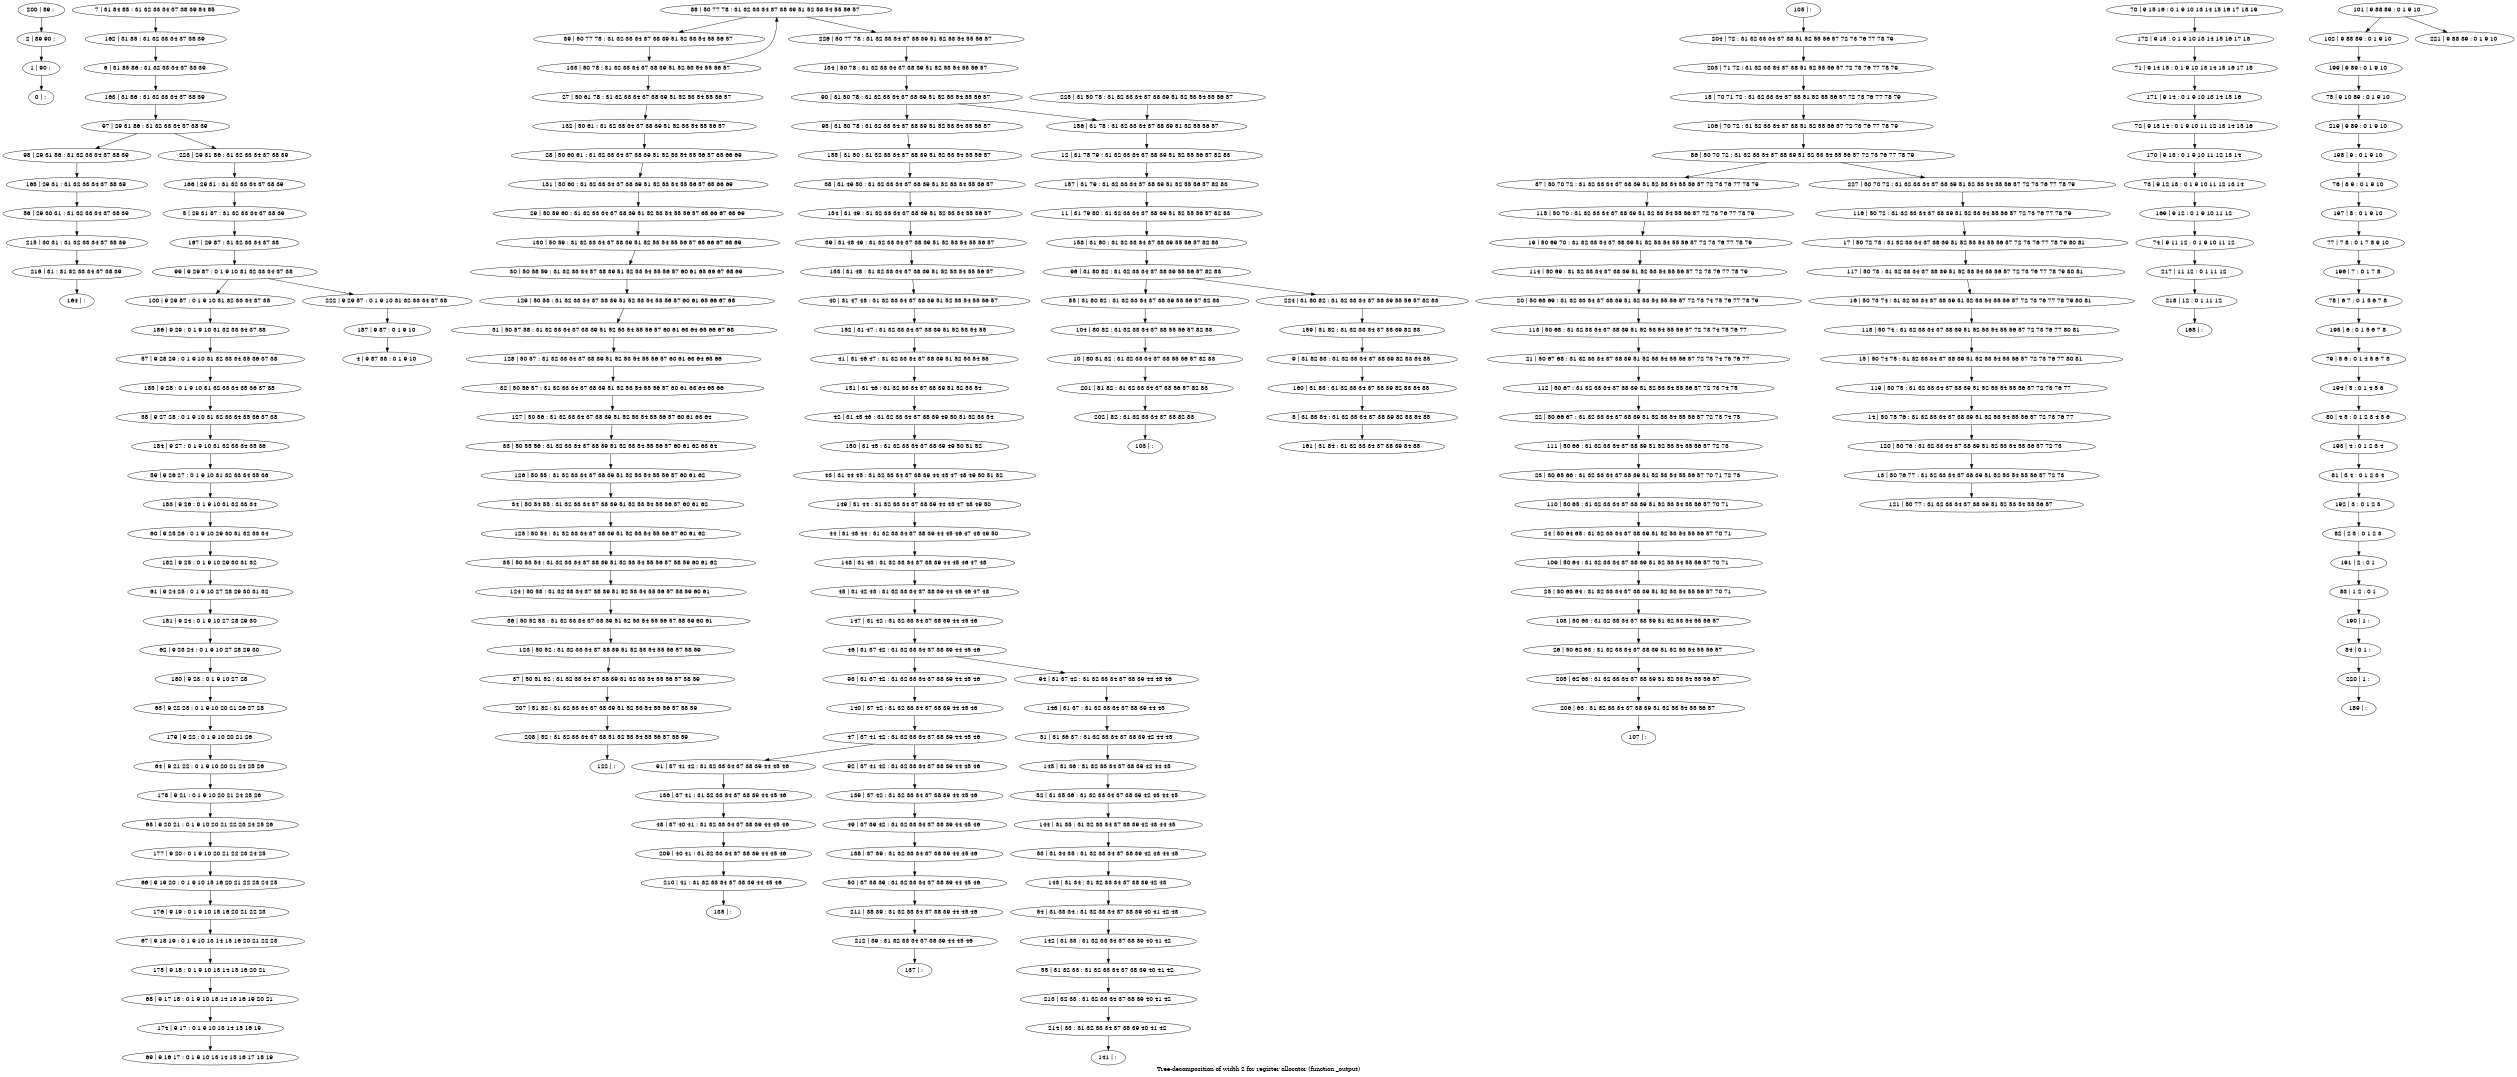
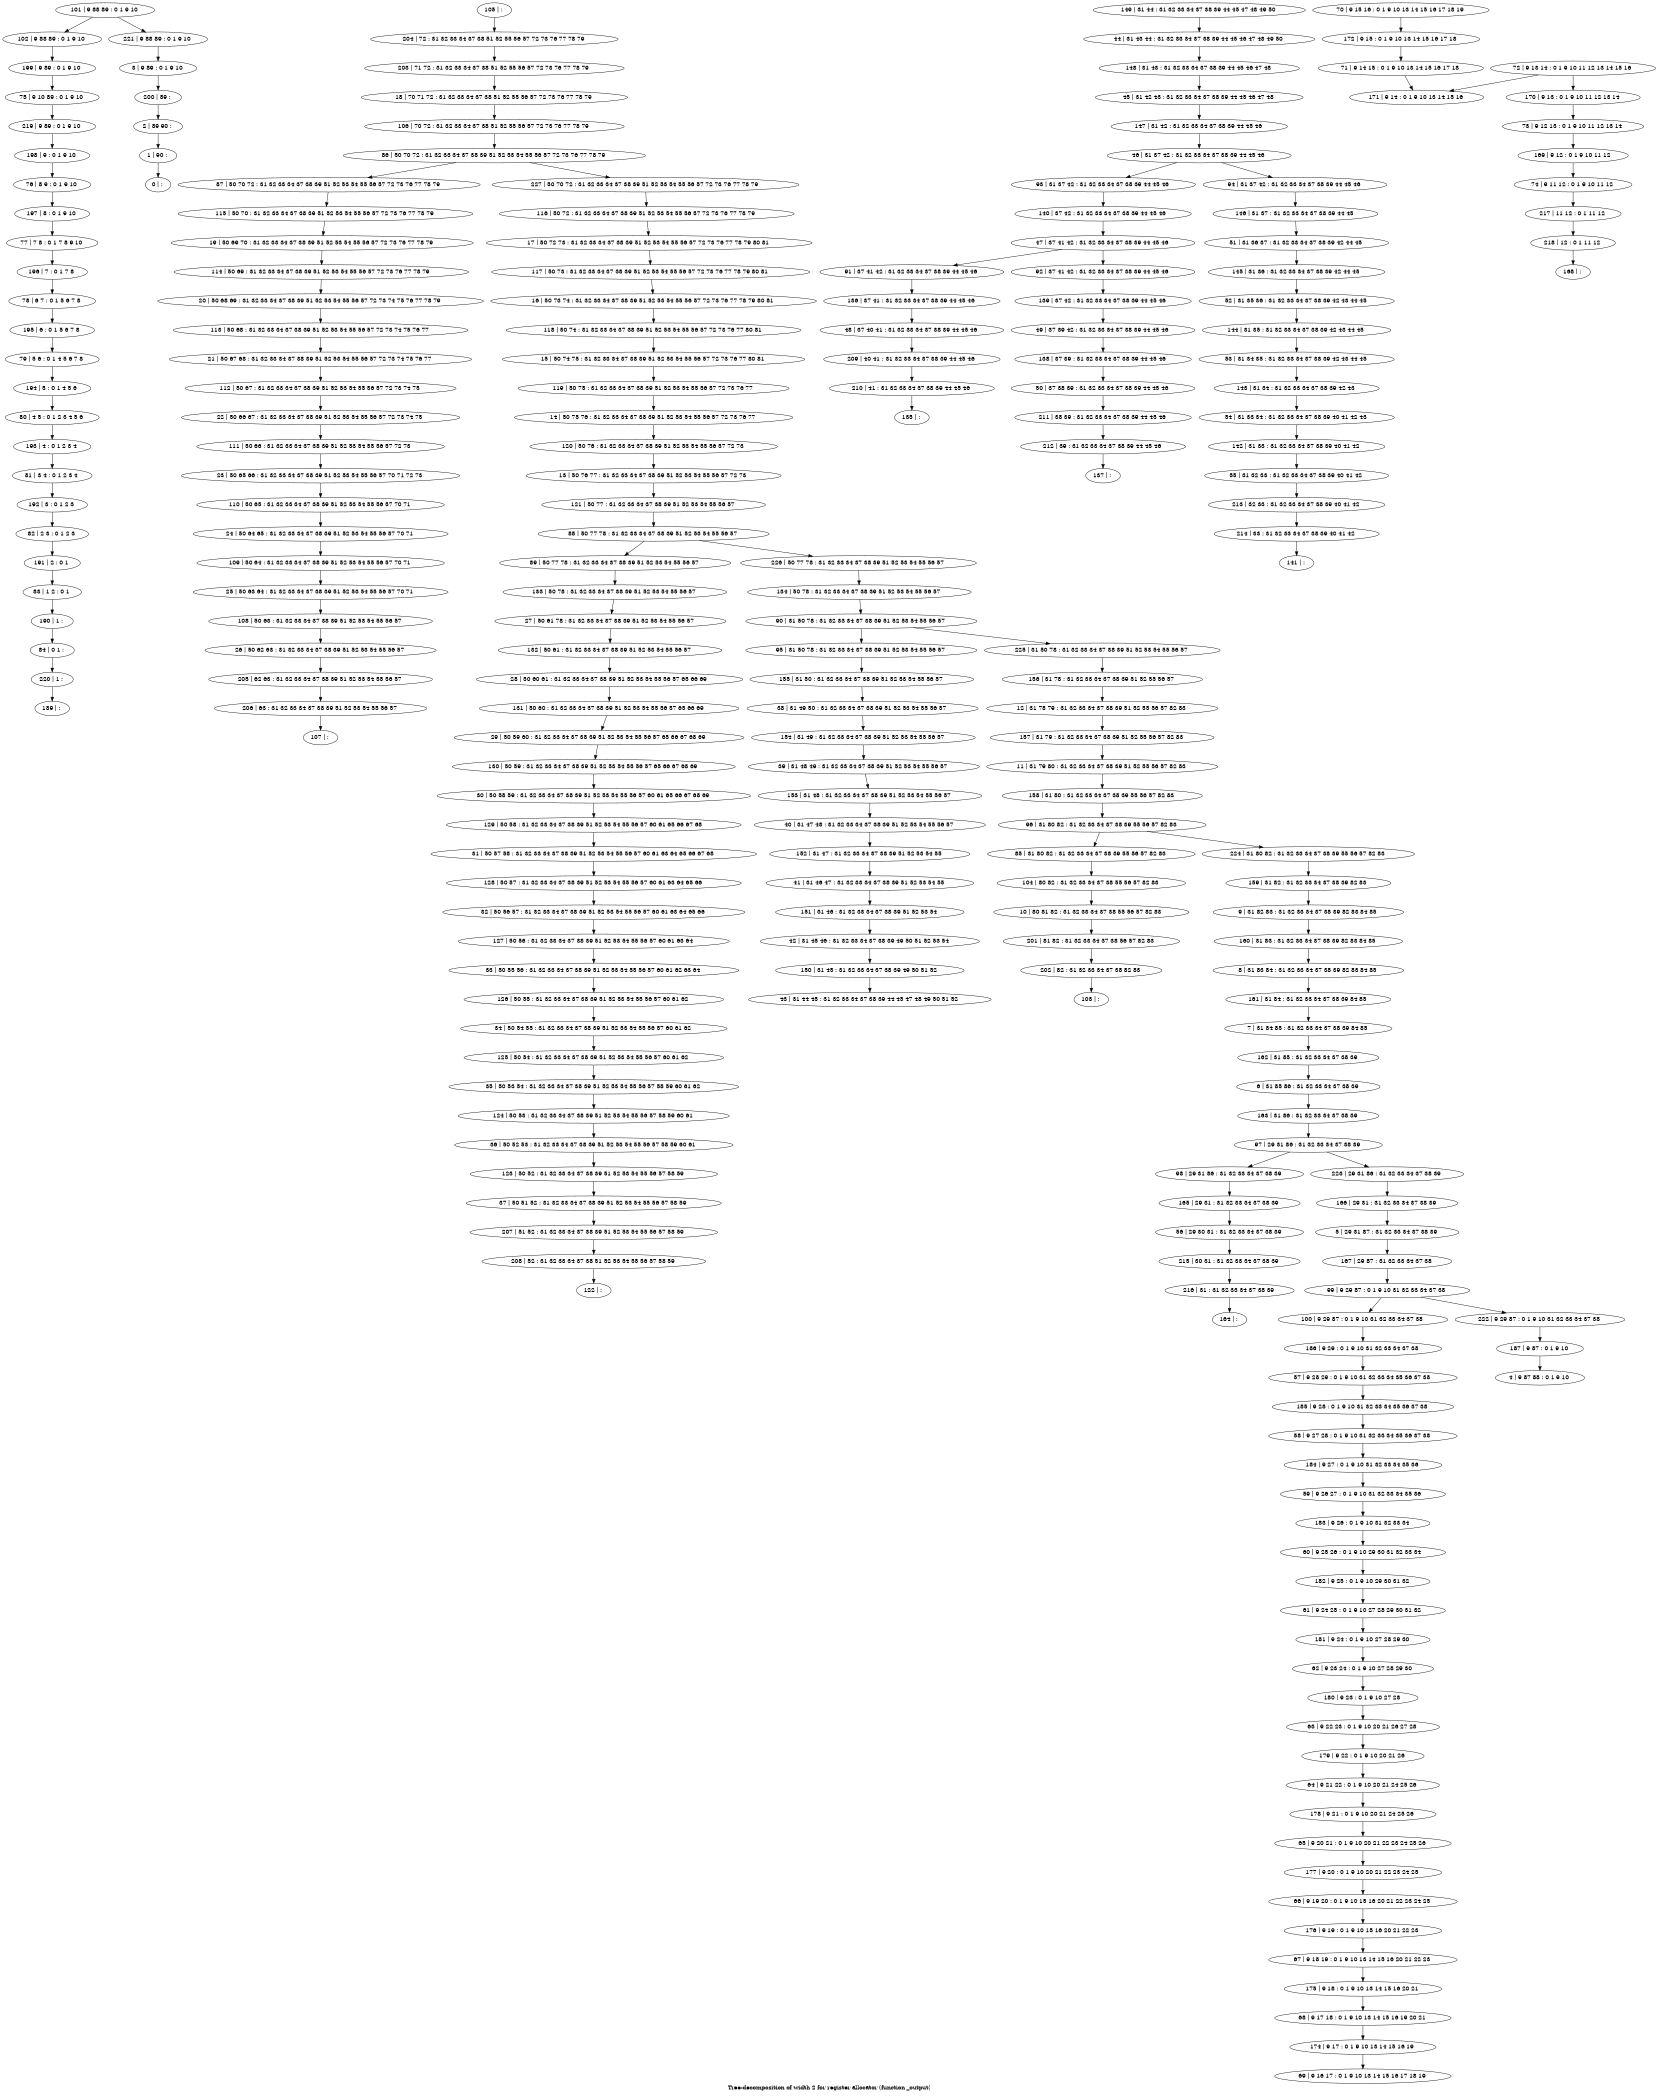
(756, 53) -> (654, 517)
none -> (158, 68)
(2195, 110) -> (1496, 83)
(1026, 112) -> (980, 636)
(915, 488) -> none
none -> (1308, 1012)
